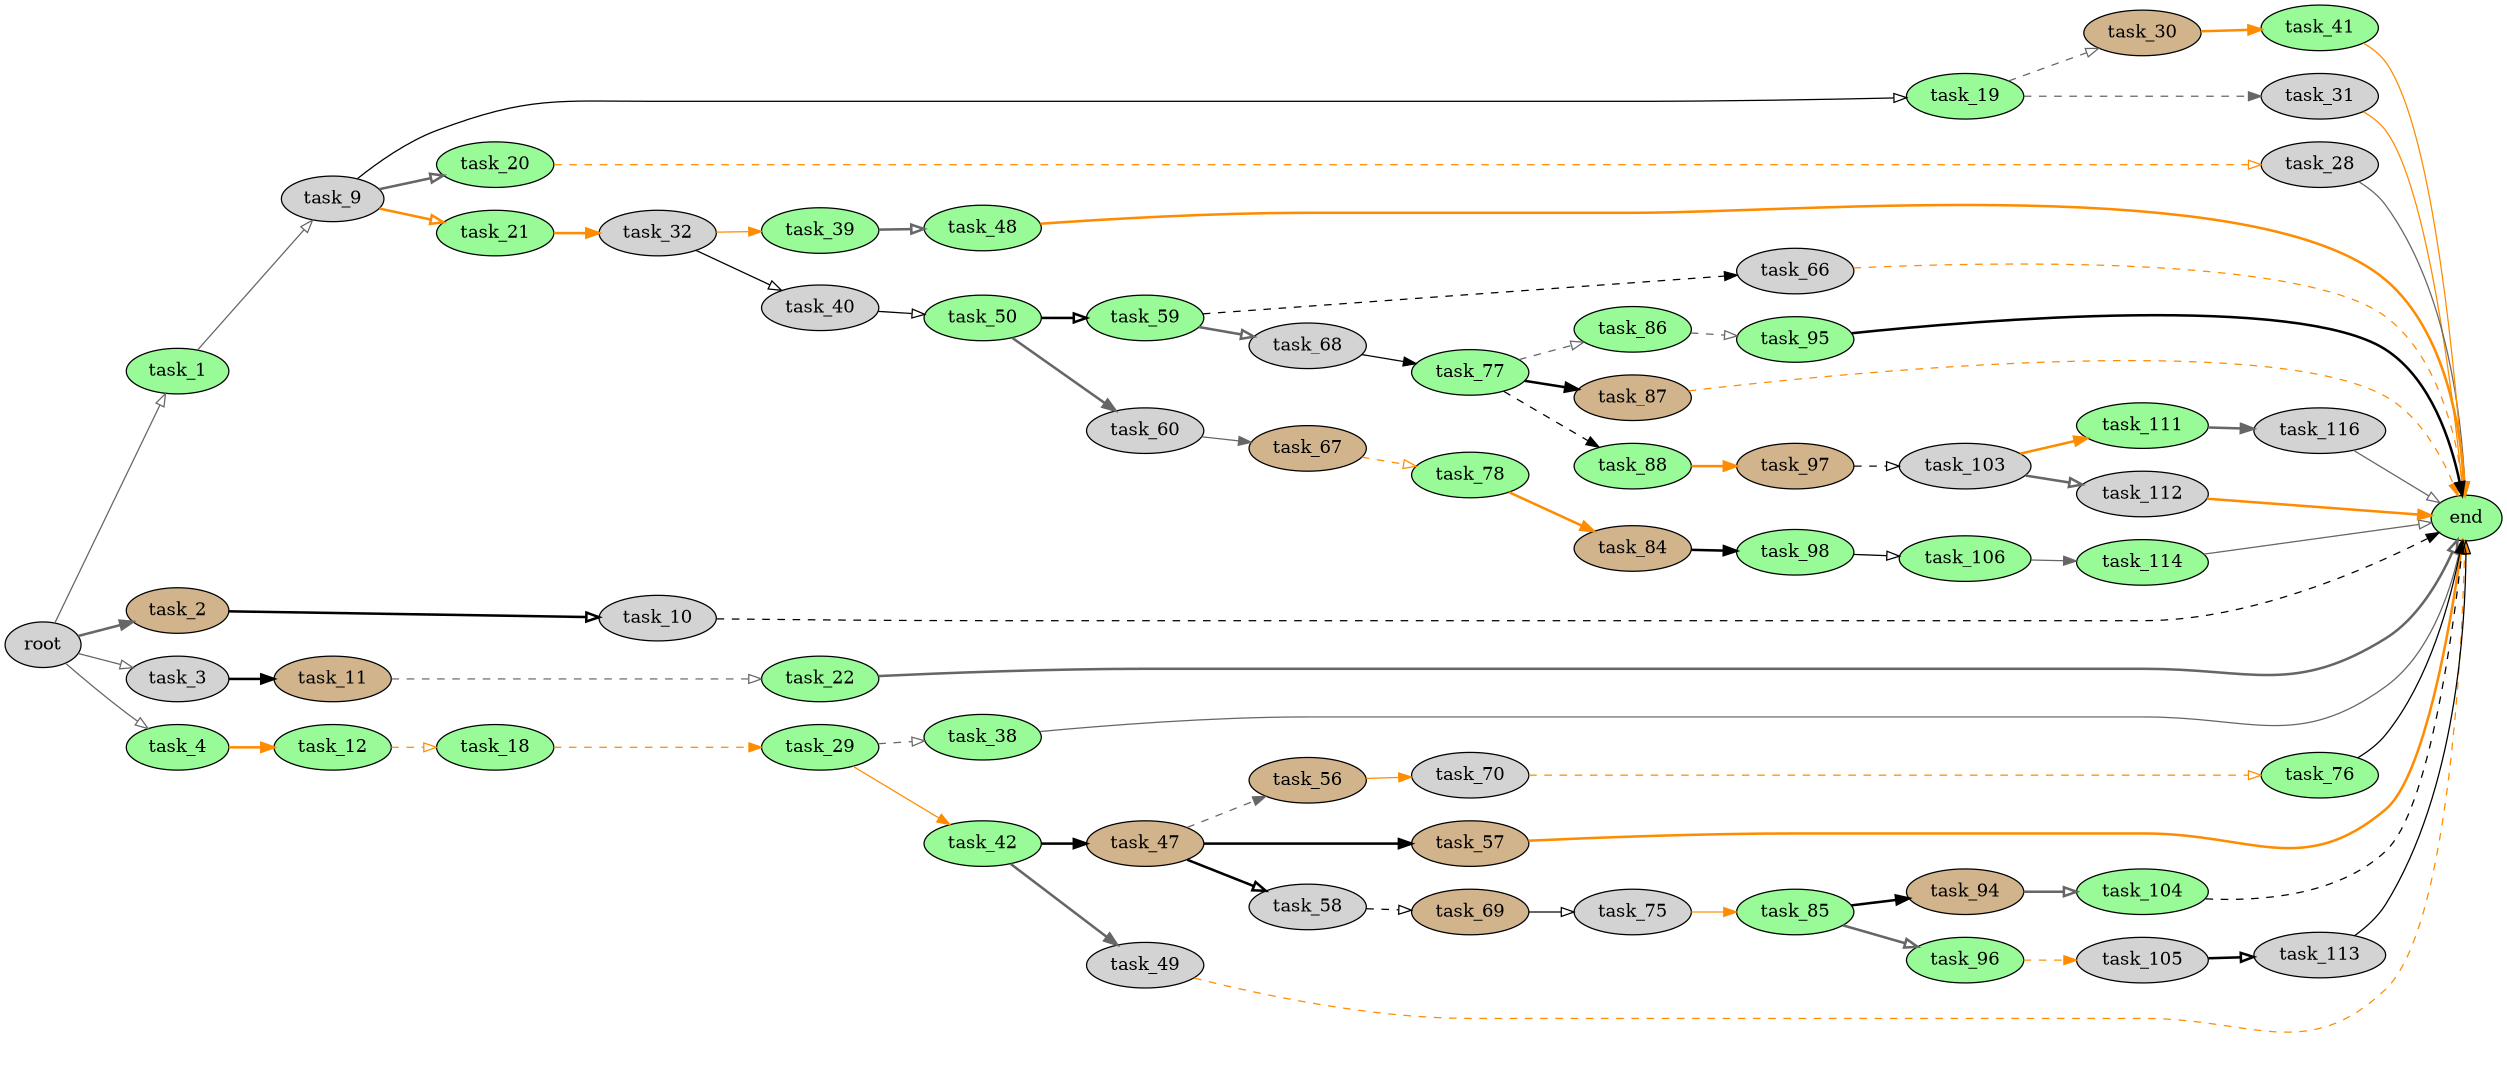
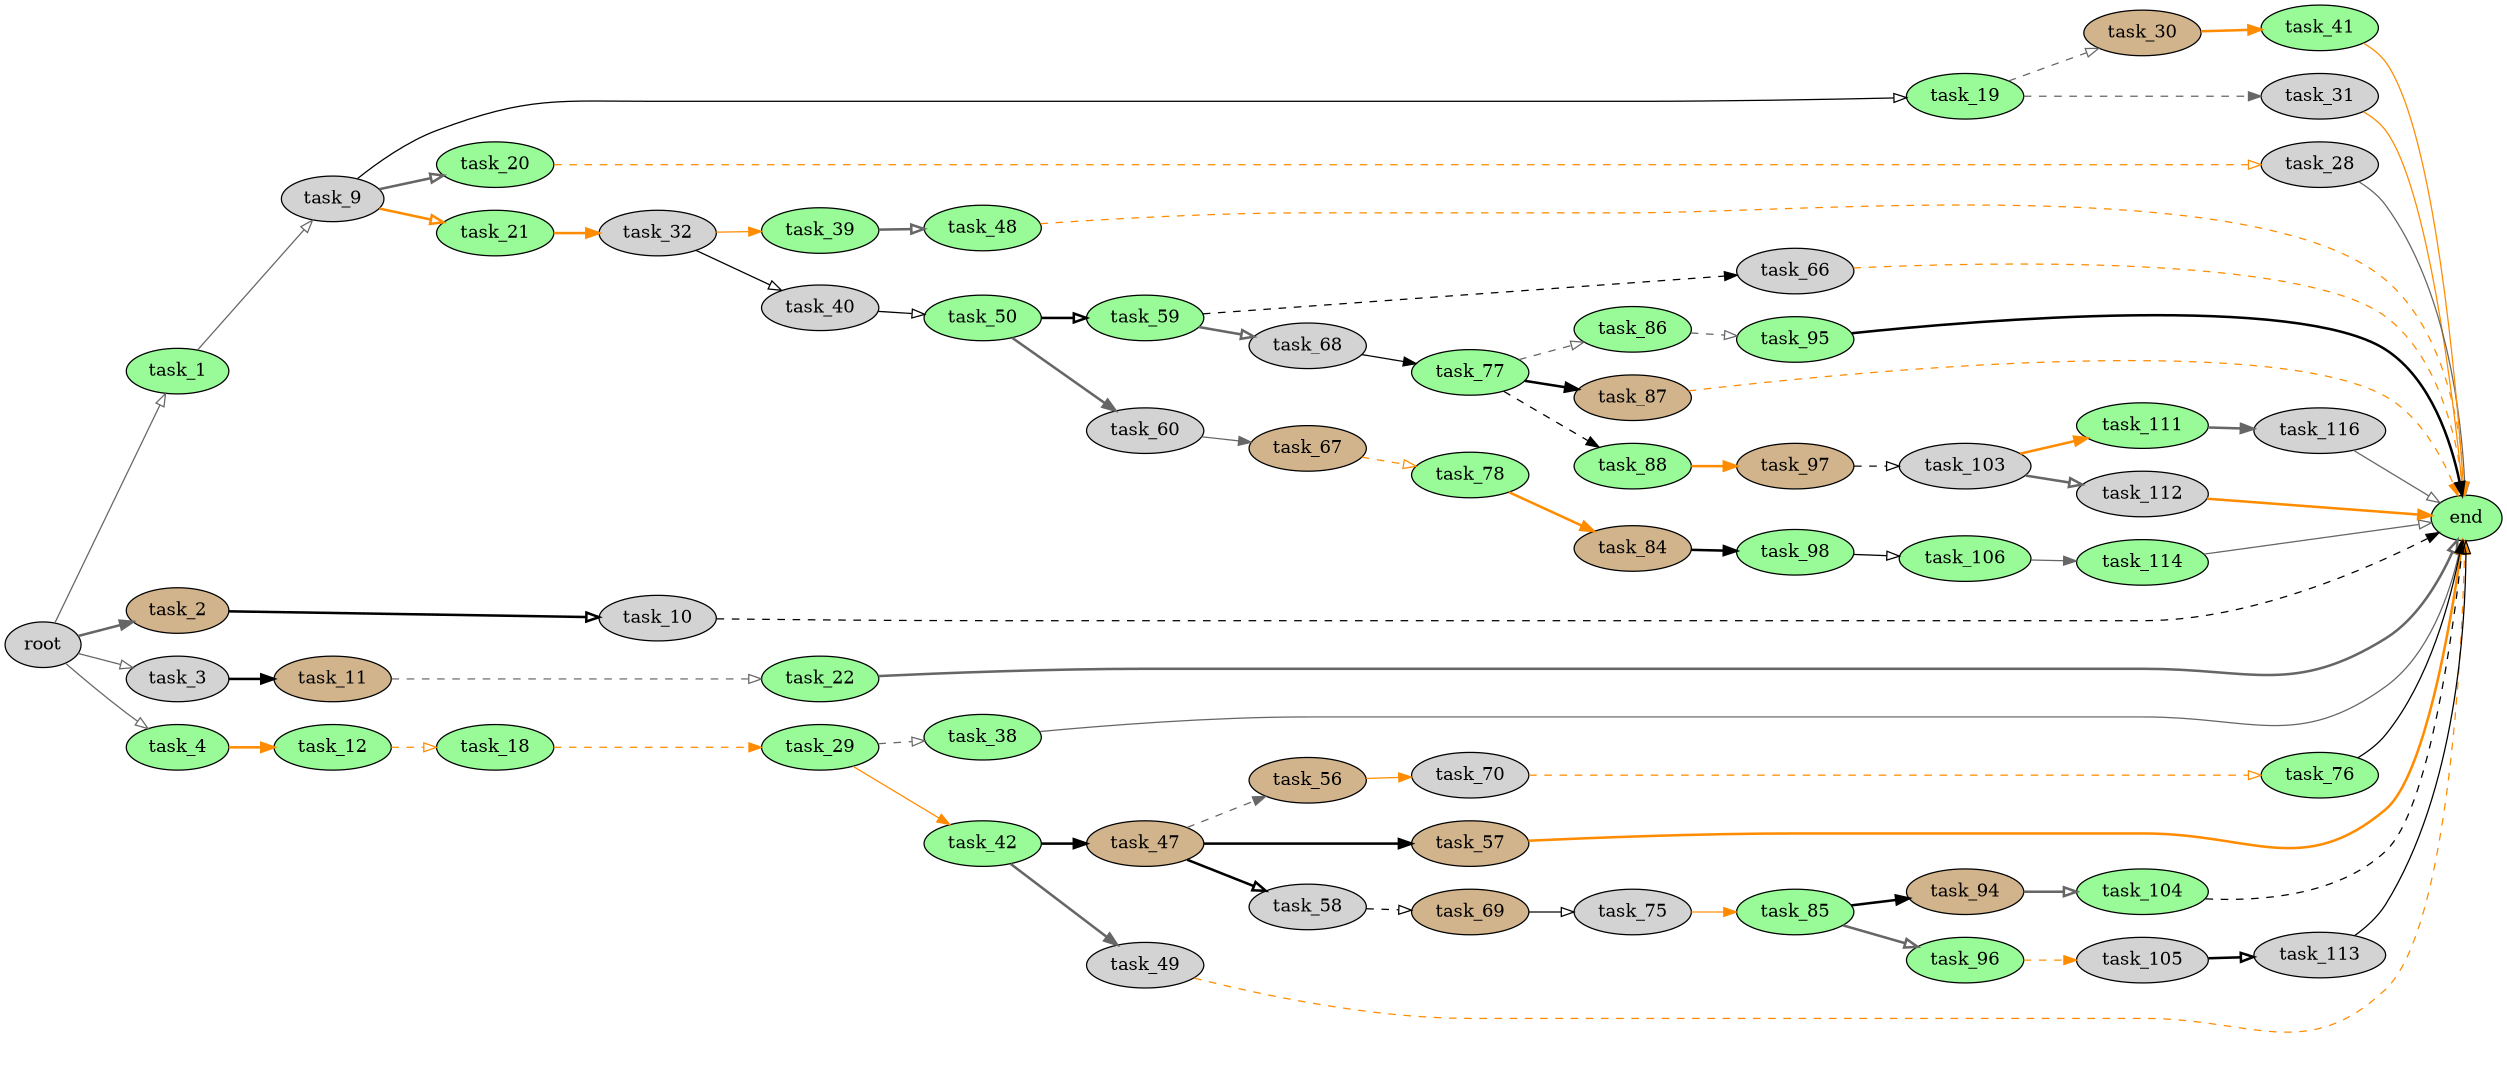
(1830, 207) -> (1830, 207)
